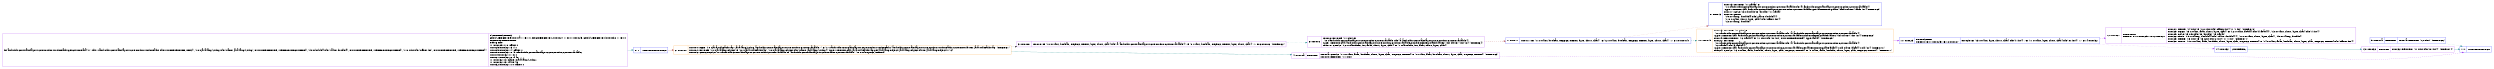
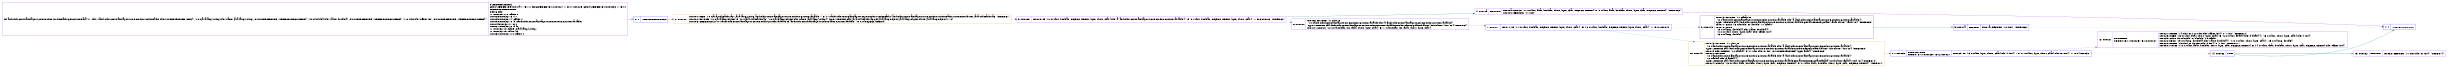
none -> (1912, 27)
(1924, 39) -> (1917, 52)
(2239, 49) -> (2230, 54)
(2456, 49) -> (2308, 55)
(1151, 53) -> (1380, 15)
(1981, 57) -> (2032, 16)
